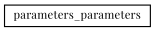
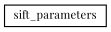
(77, 16) -> (55, 16)
